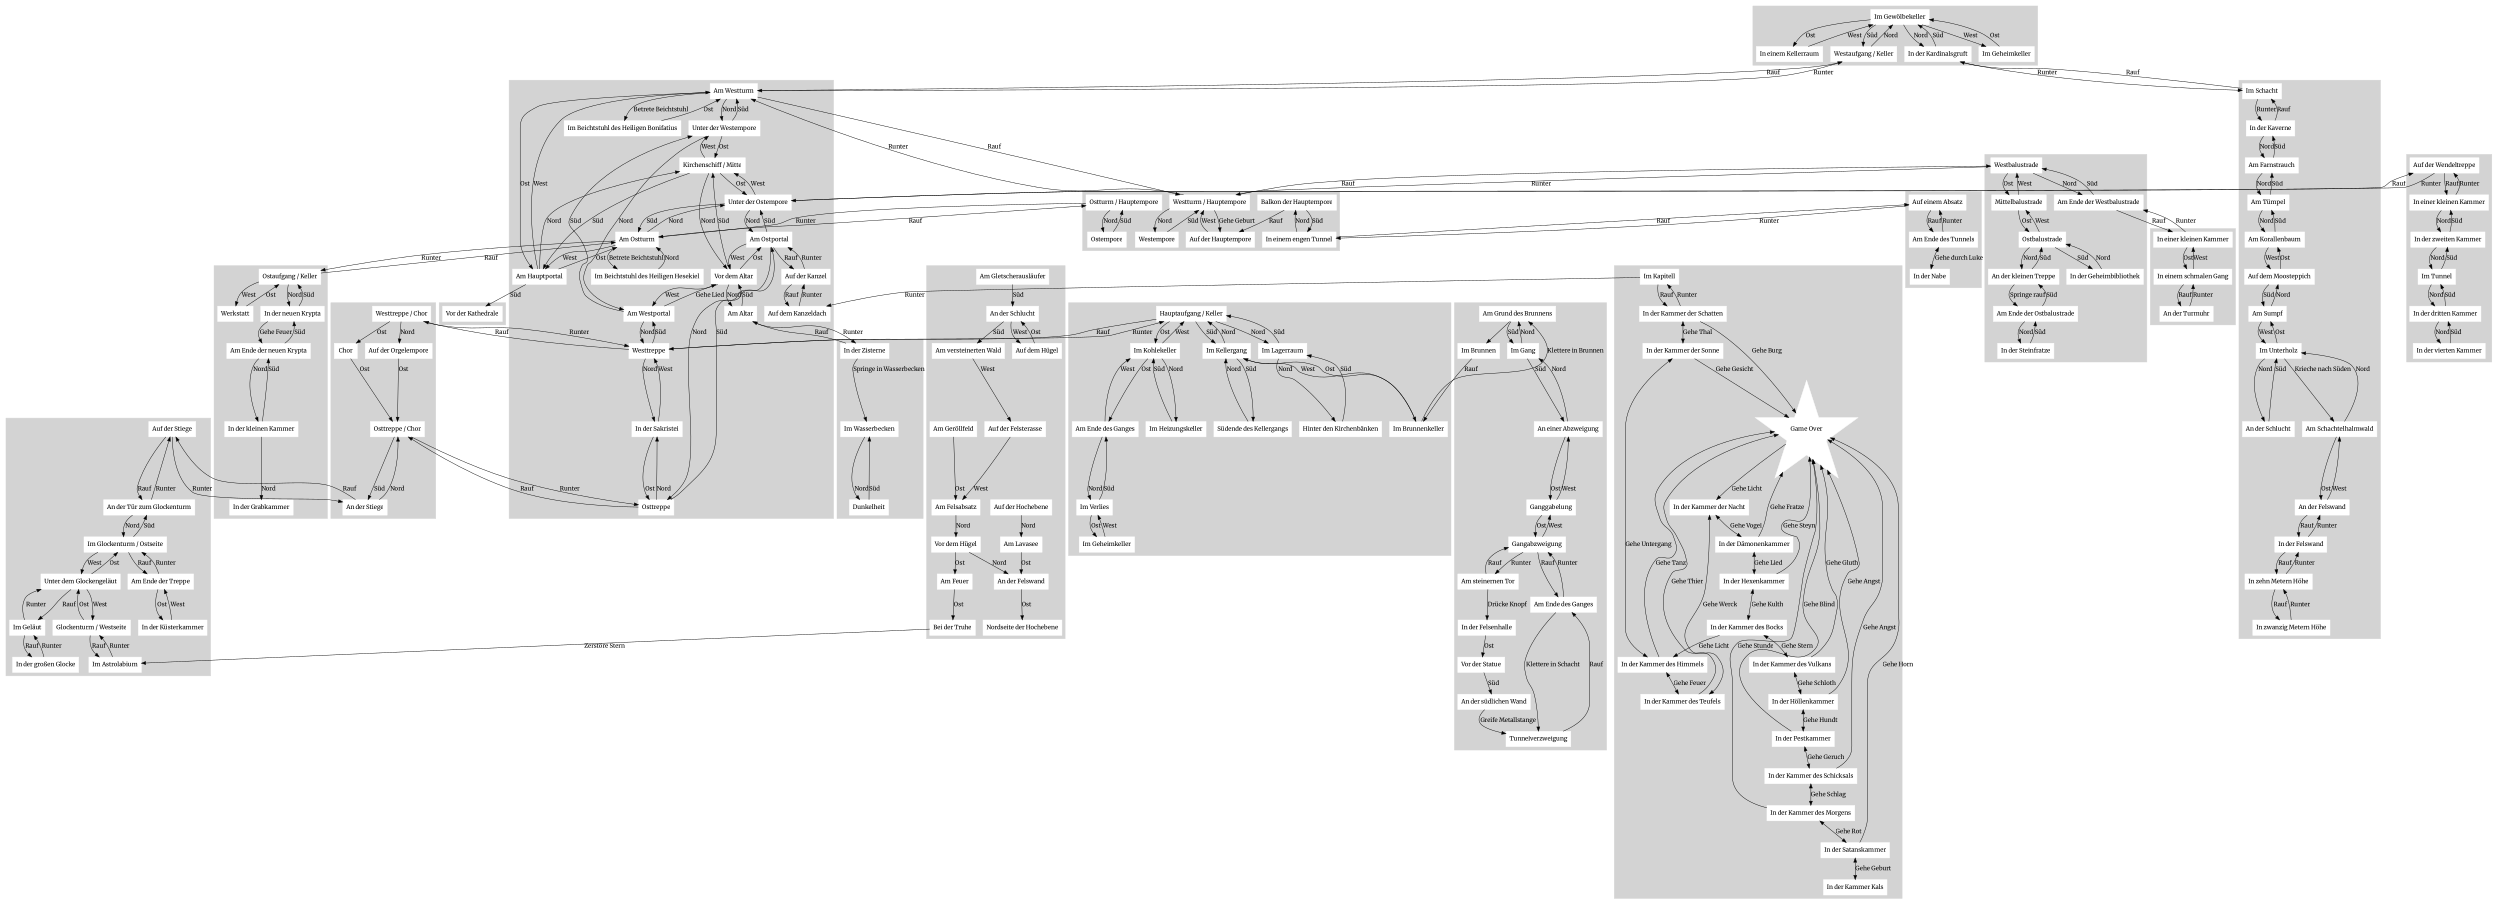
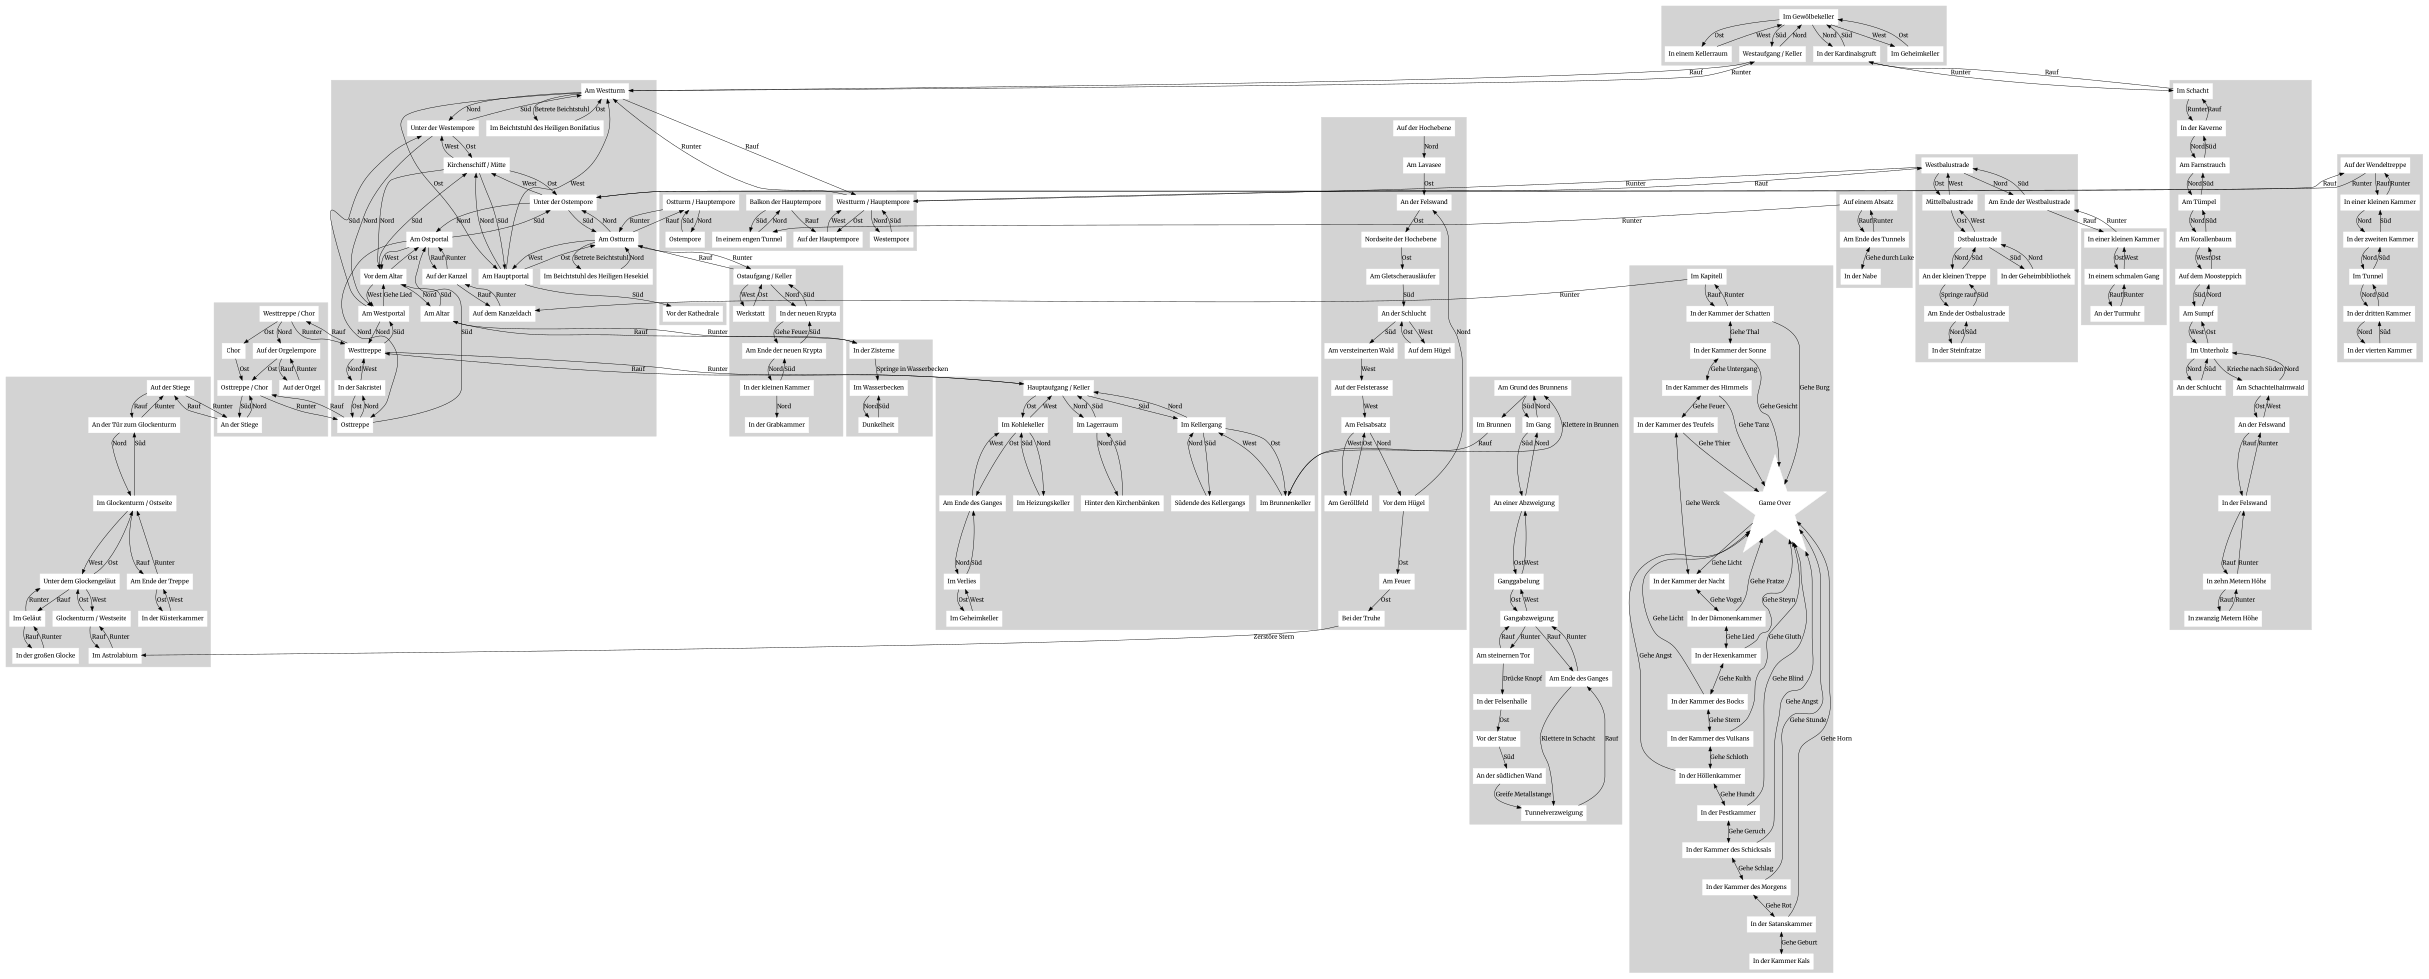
(1237, 221) -> (858, 221)
(1620, 221) -> none
none -> (1402, 256)
none -> (302, 388)
none -> (1343, 461)
(1698, 644) -> (1643, 588)
